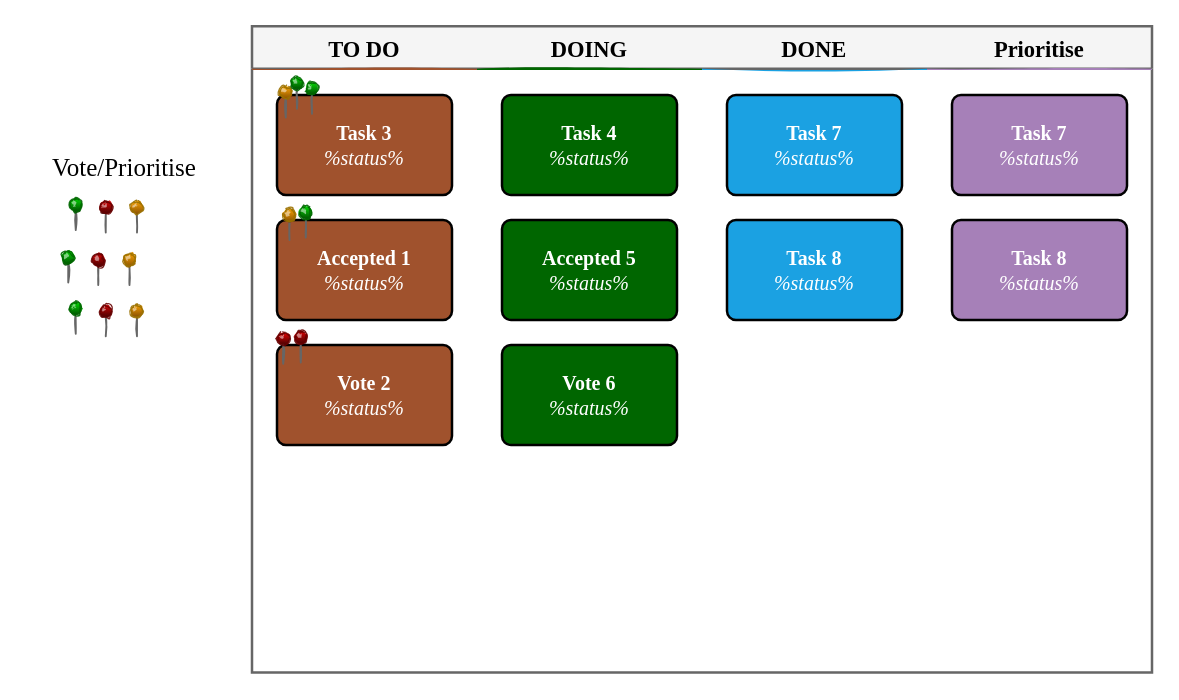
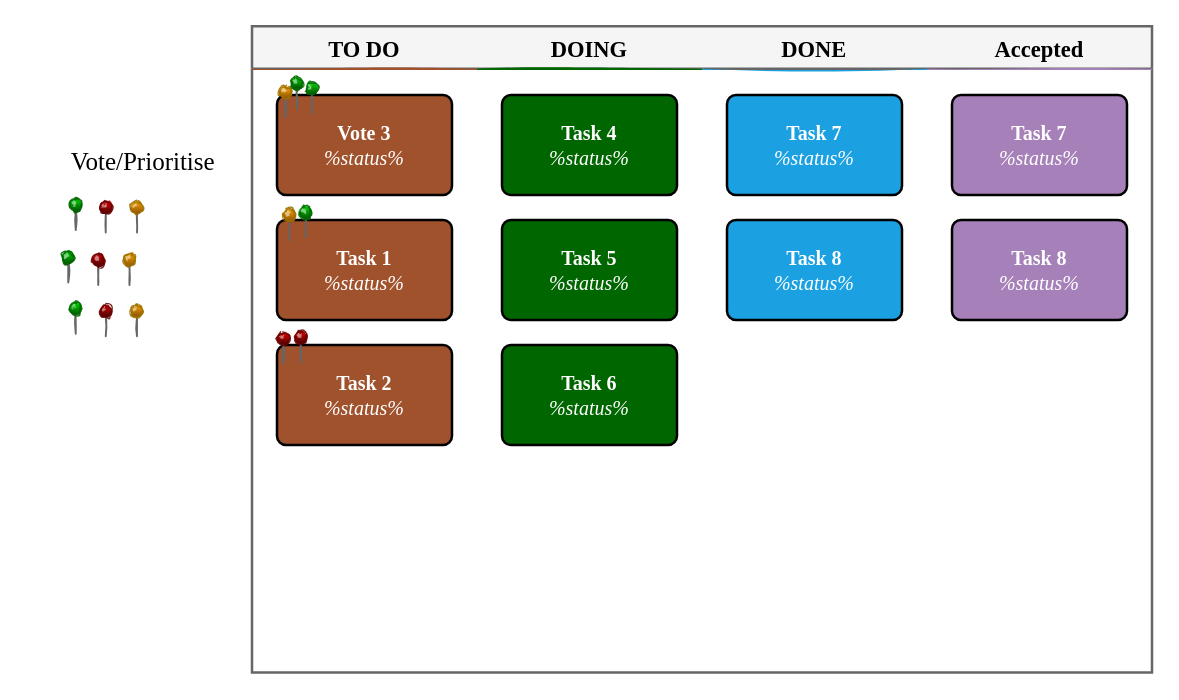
(1039, 49) -> (1039, 49)
(364, 146) -> (364, 146)
(124, 166) -> (143, 160)
(364, 271) -> (364, 271)
(589, 271) -> (589, 271)
(364, 396) -> (364, 396)
(589, 396) -> (589, 396)
